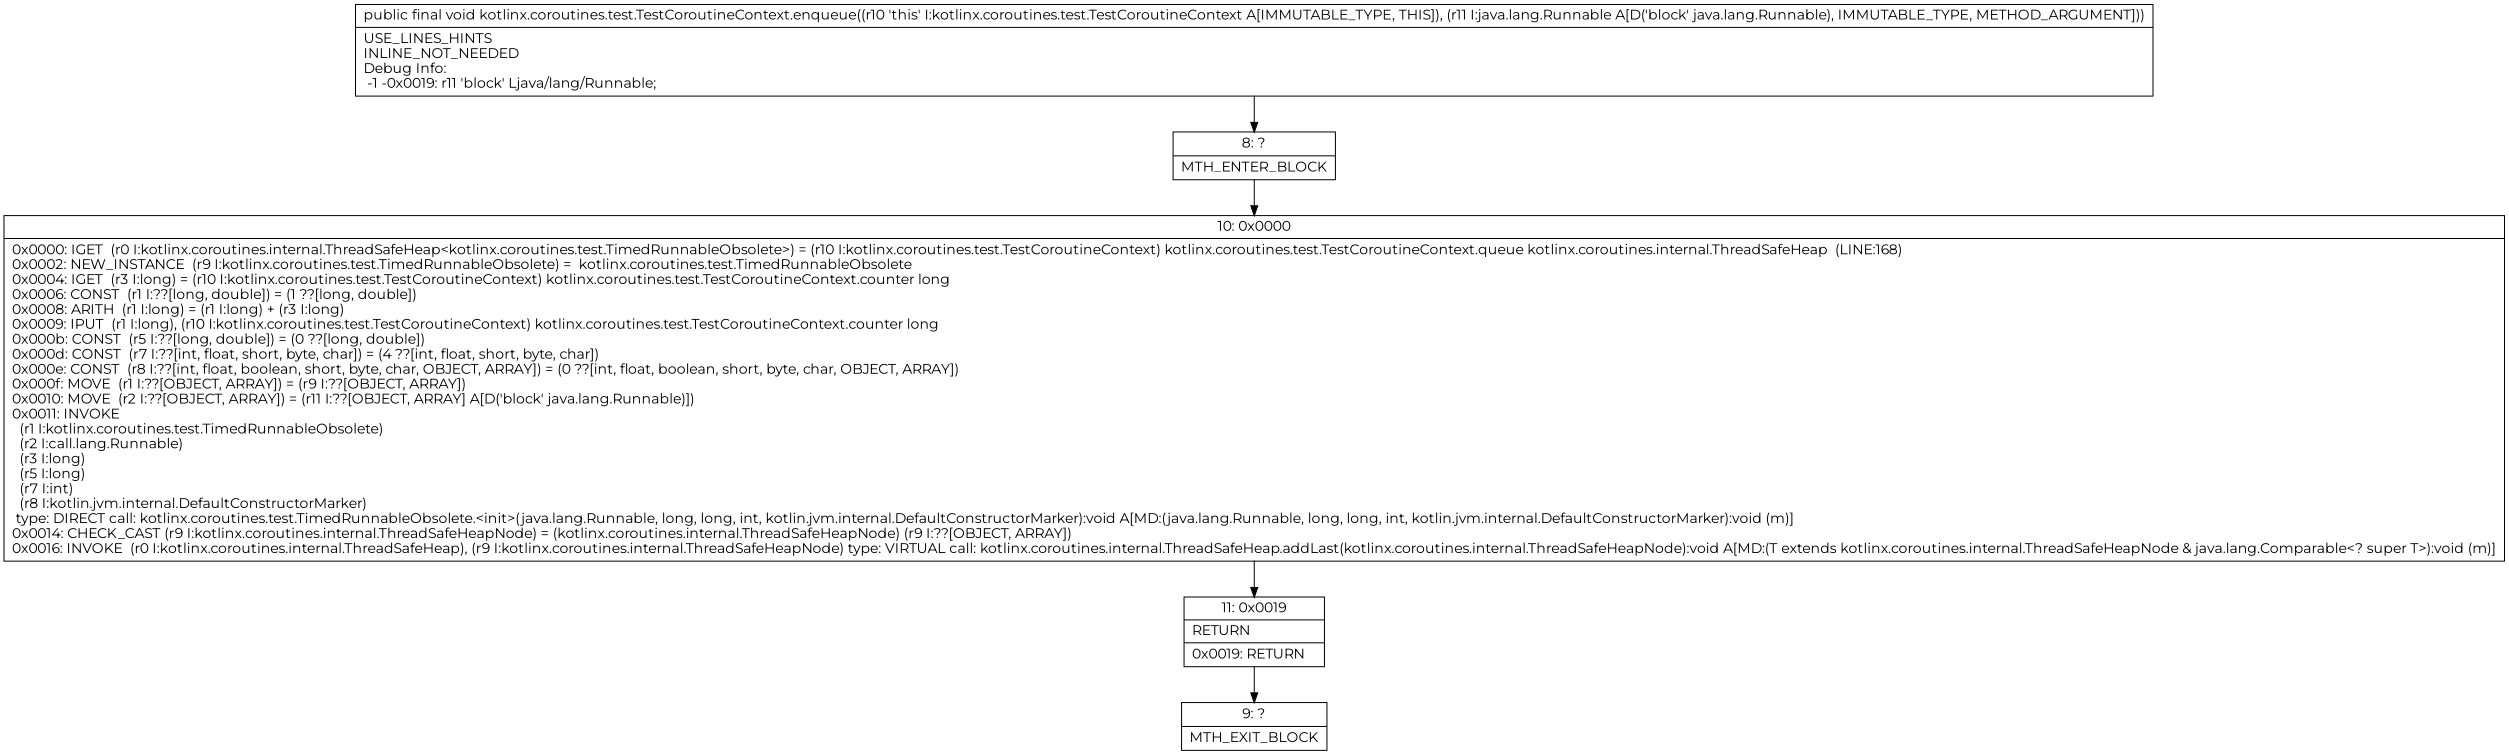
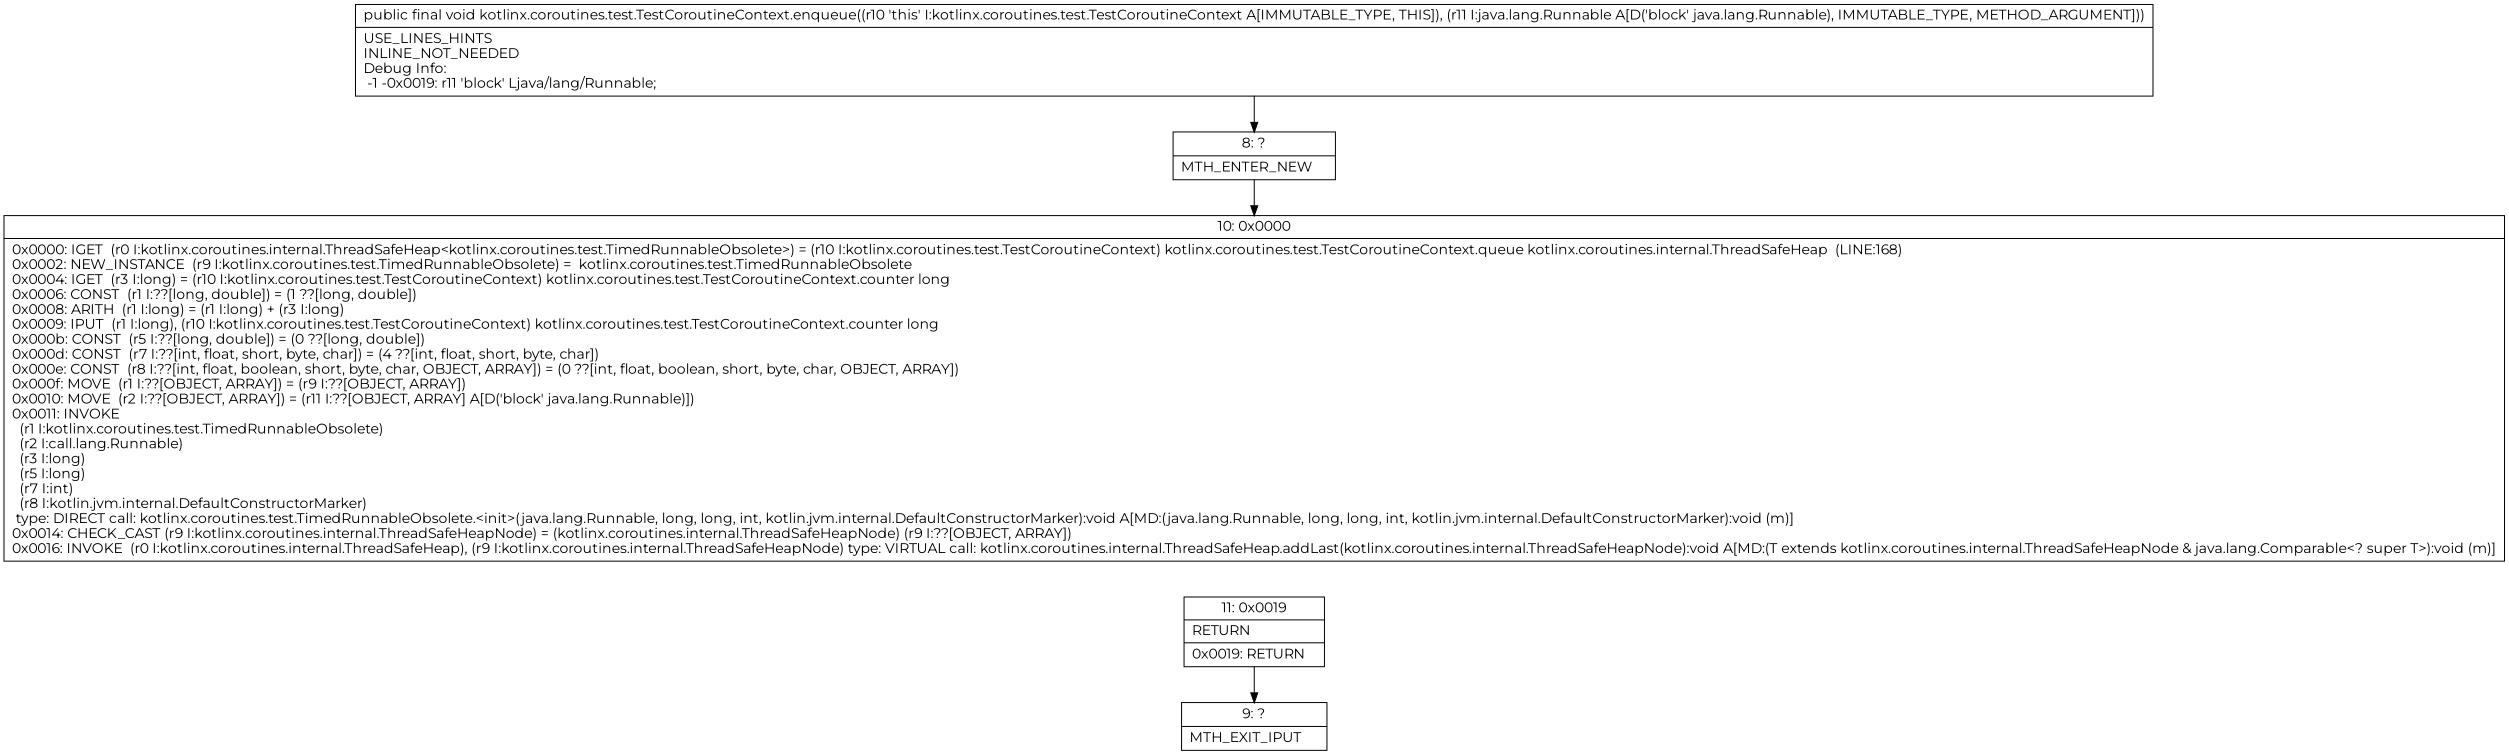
(1254, 167) -> (1247, 167)
(1254, 574) -> none
(1254, 738) -> (1246, 738)
